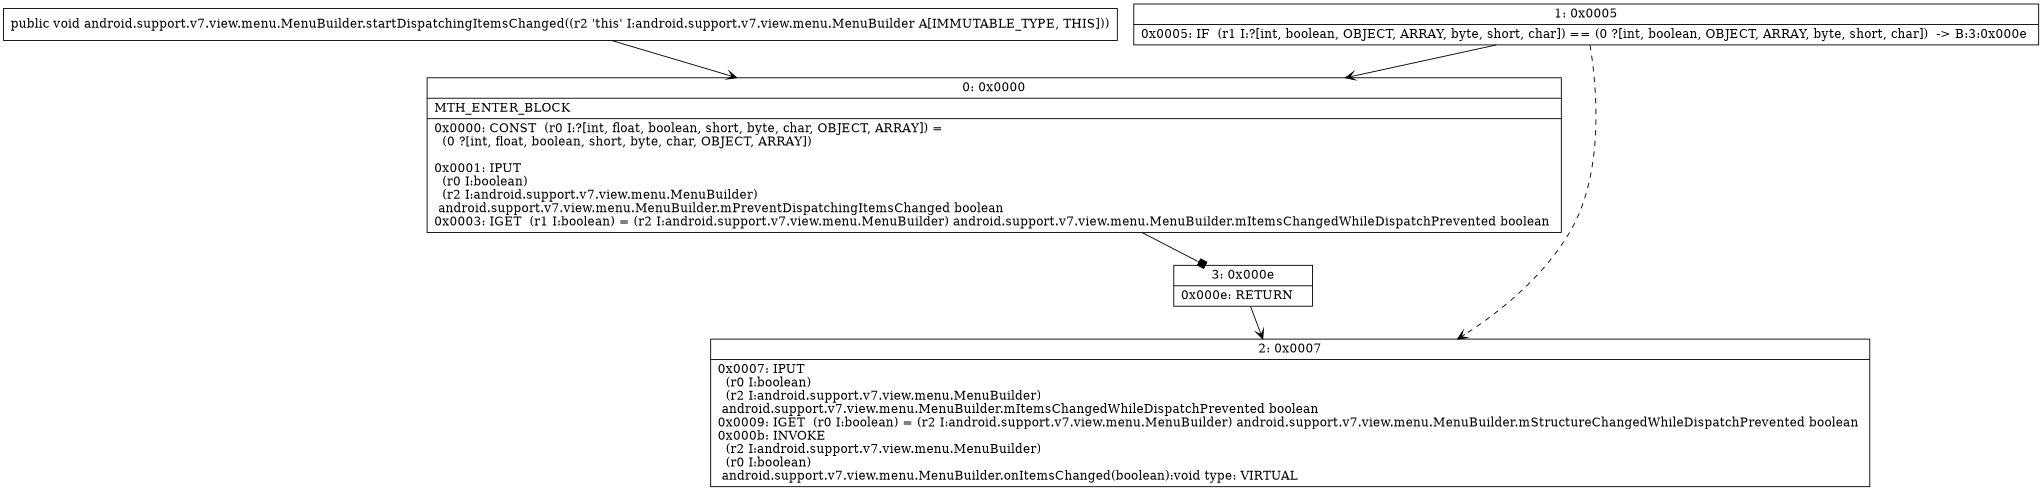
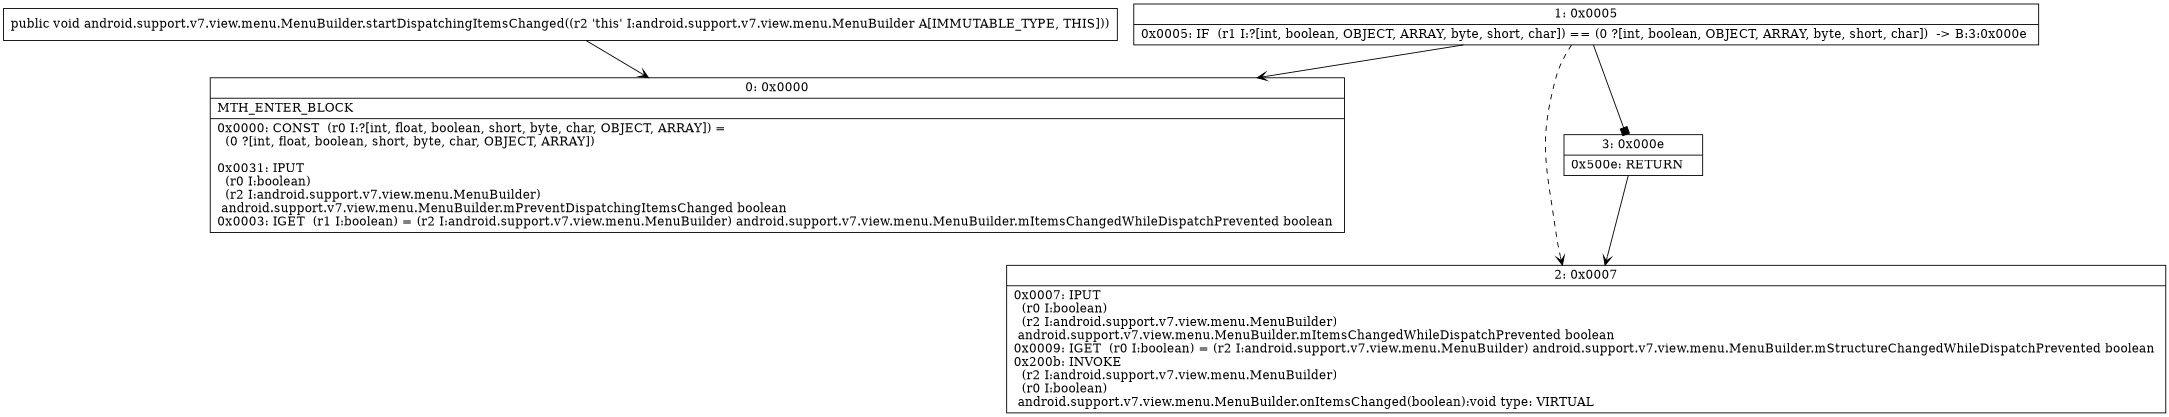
(482, 168) -> (265, 168)
(1170, 247) -> (1608, 85)
(1243, 296) -> (1633, 165)
(776, 436) -> (1072, 362)
